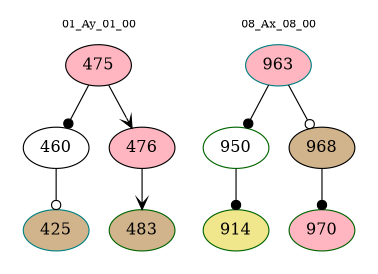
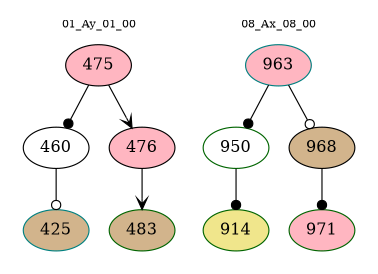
(322, 230) -> (322, 230)
